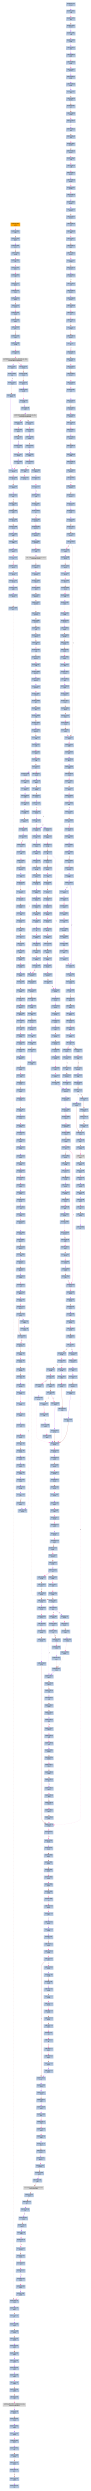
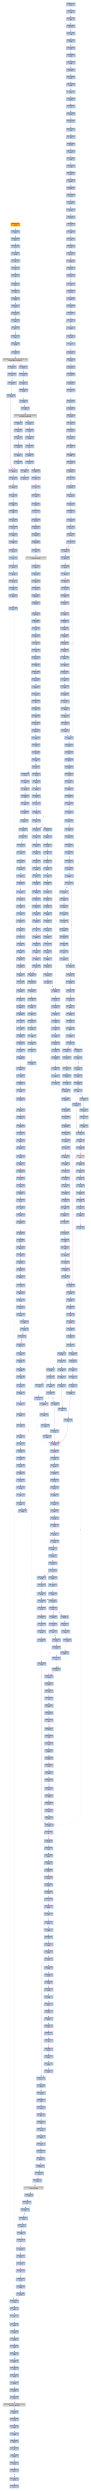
(18, 1325) -> (23, 1332)
